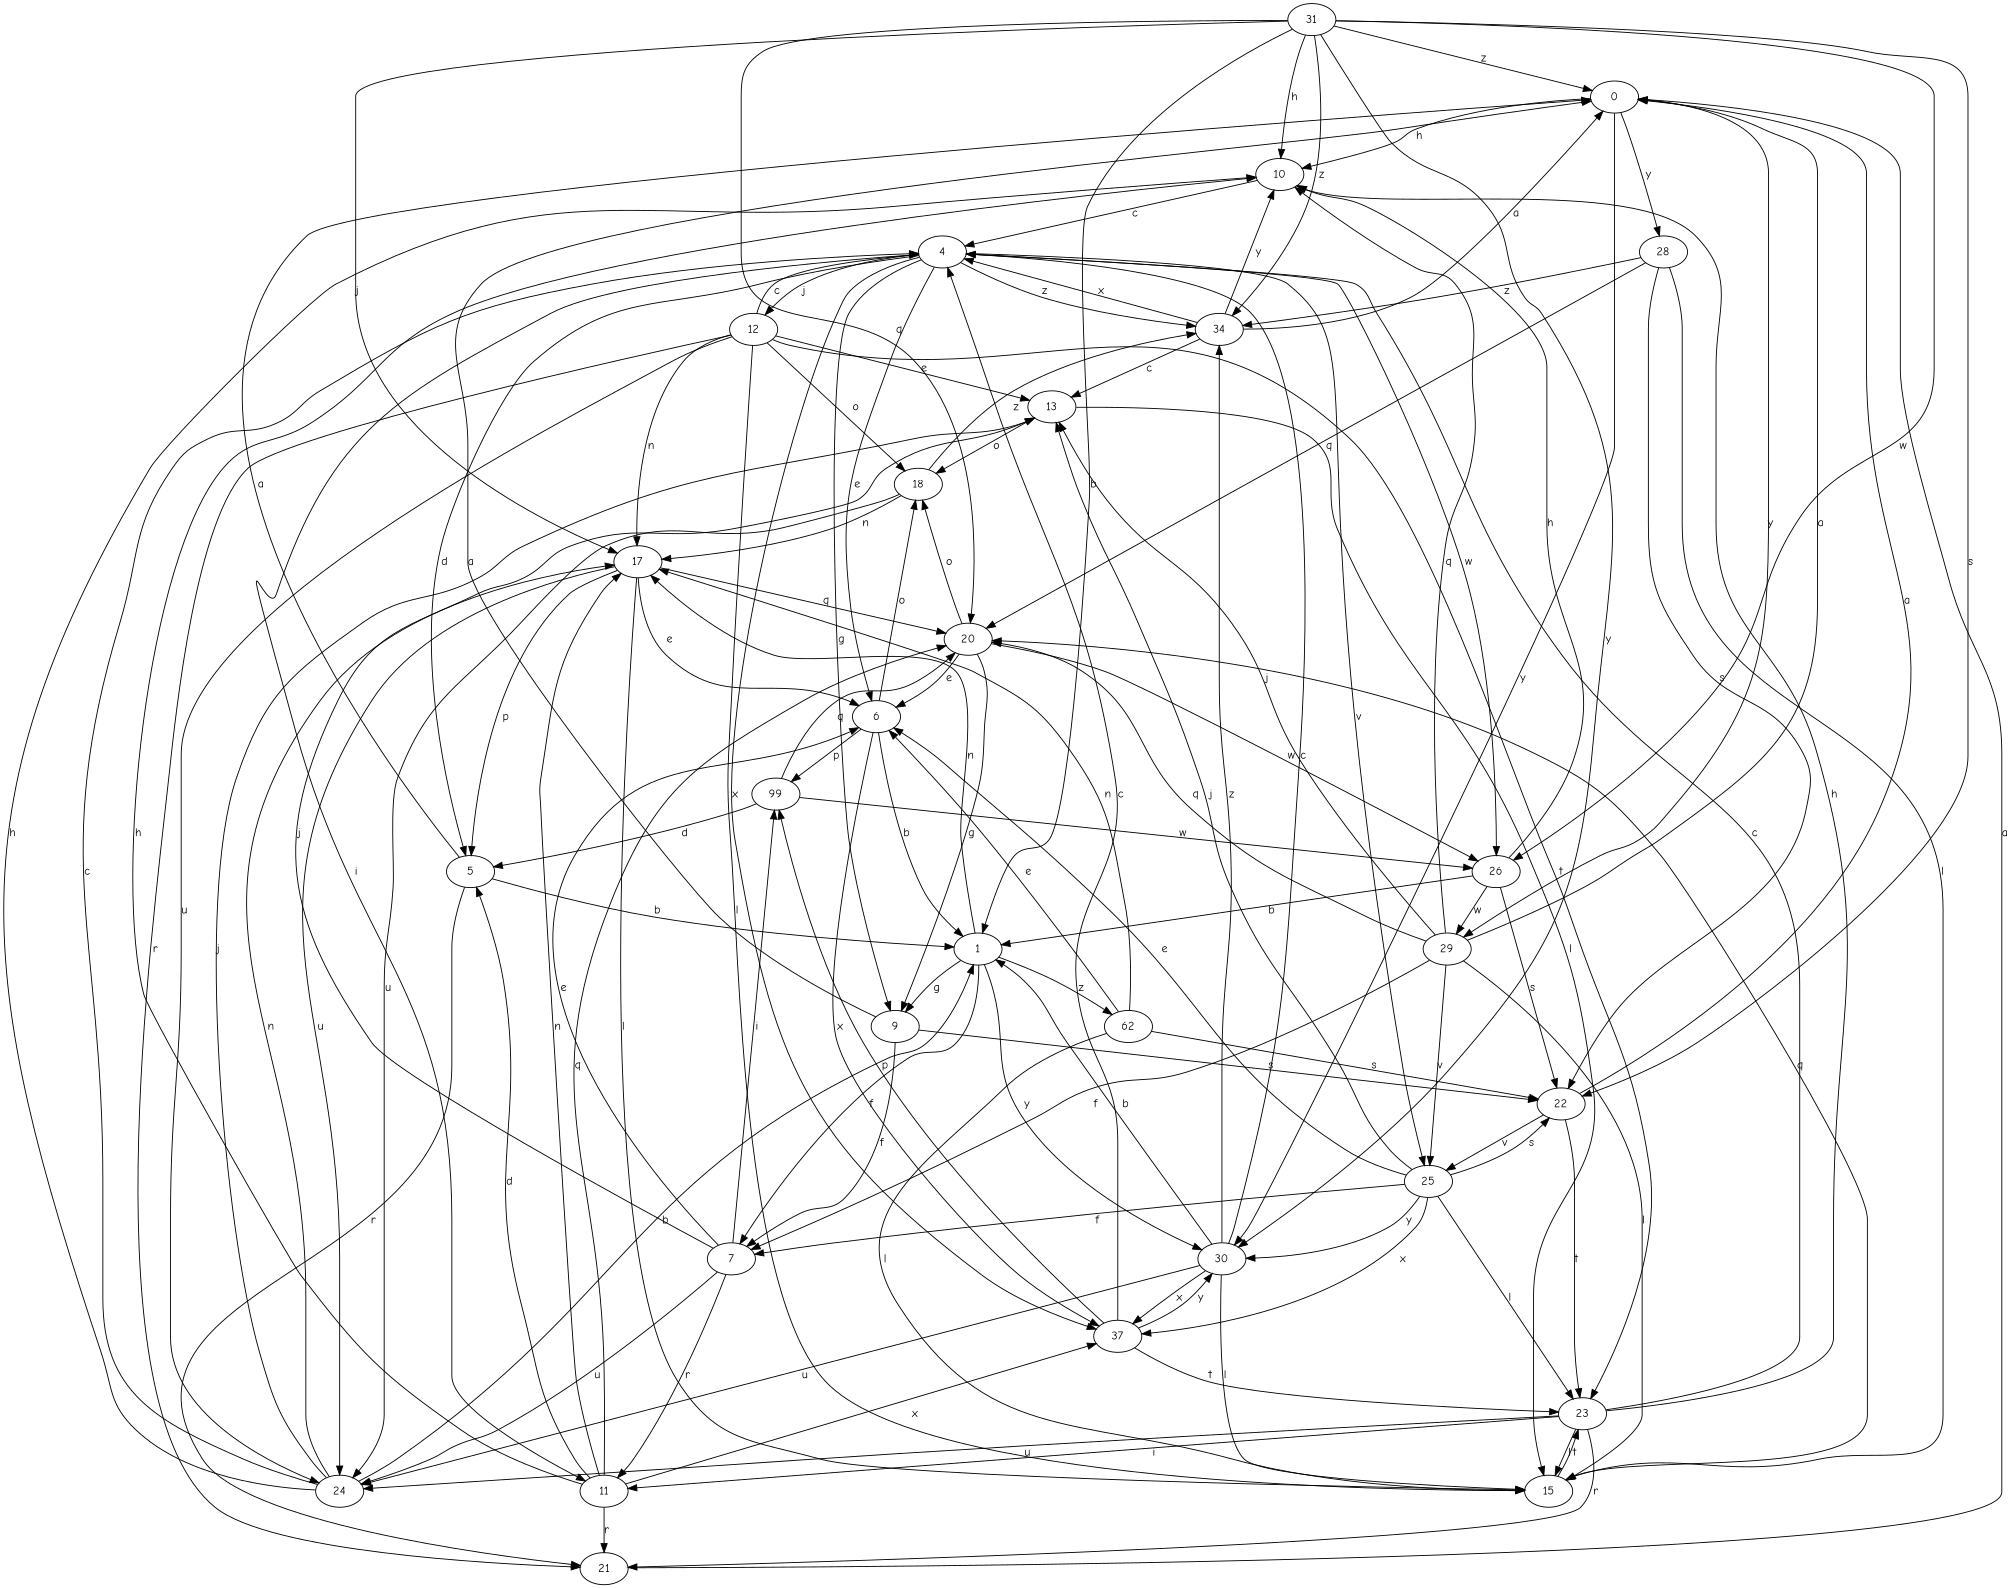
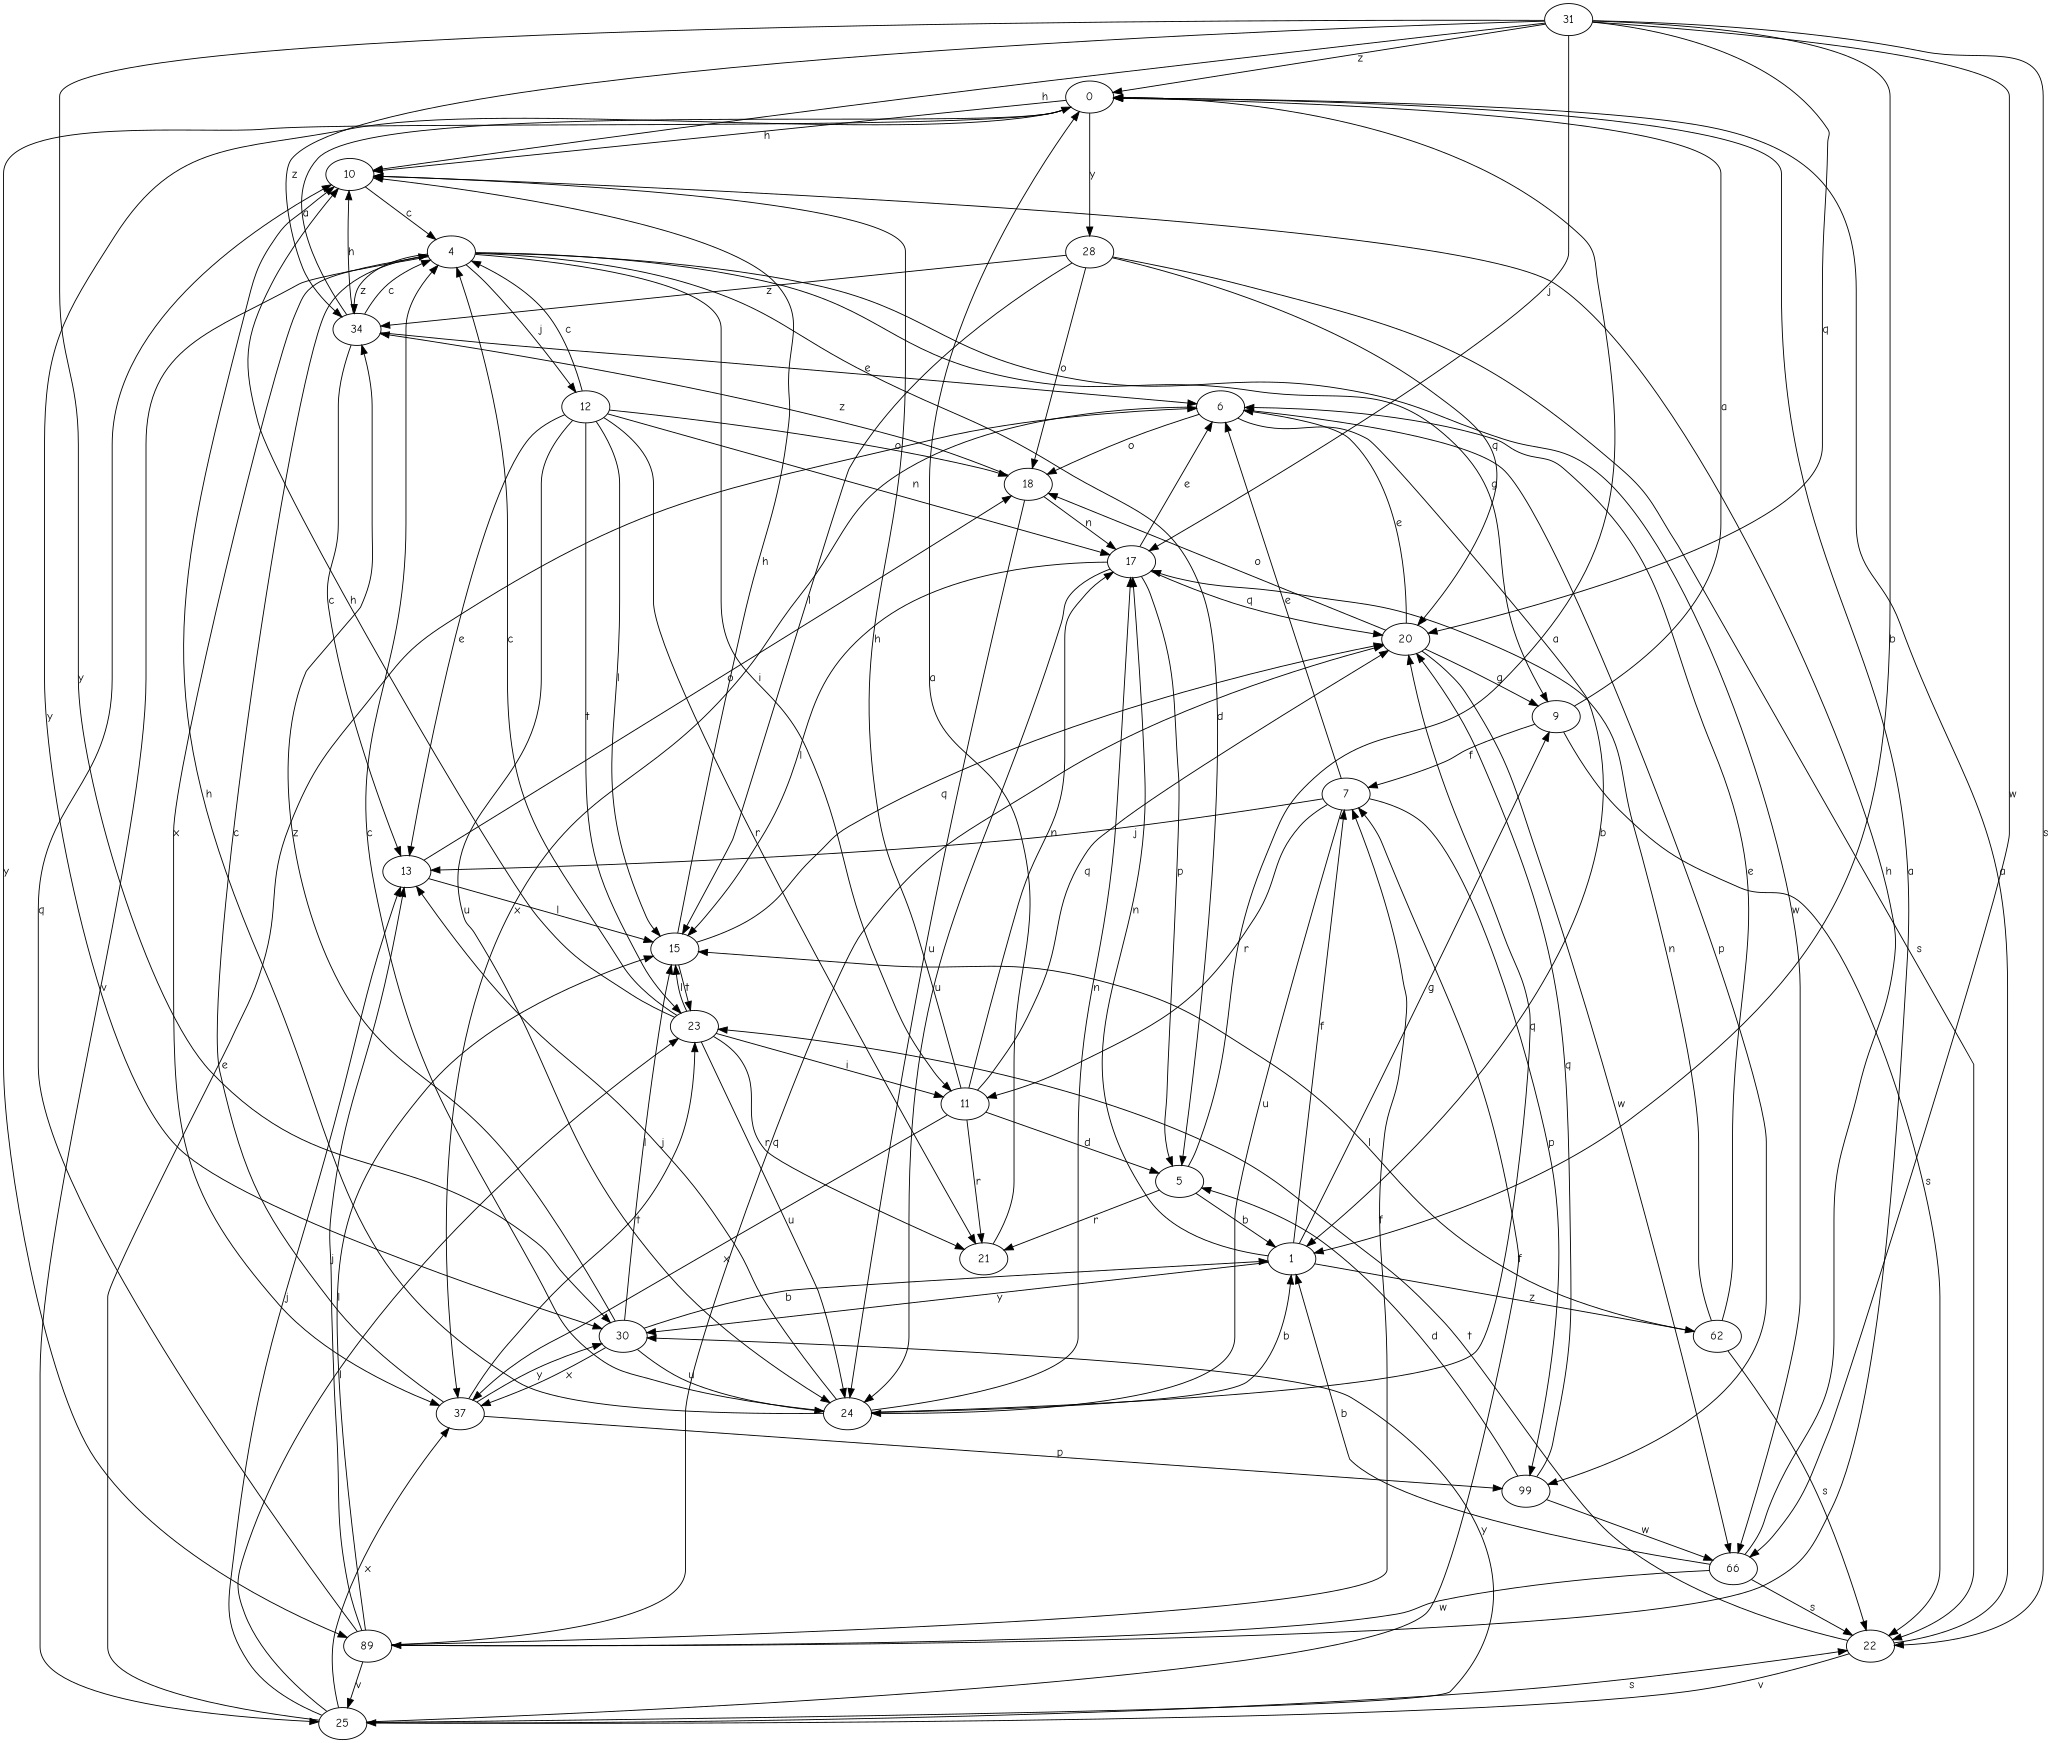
(1259, 252) -> (352, 252)
(1101, 291) -> (391, 291)
none -> (1060, 364)
none -> (789, 379)
(853, 473) -> (764, 366)
(1305, 634) -> none
(1496, 872) -> (1733, 1569)
(1447, 949) -> (368, 1646)
(757, 1026) -> (1552, 1143)
none -> (1495, 1303)
